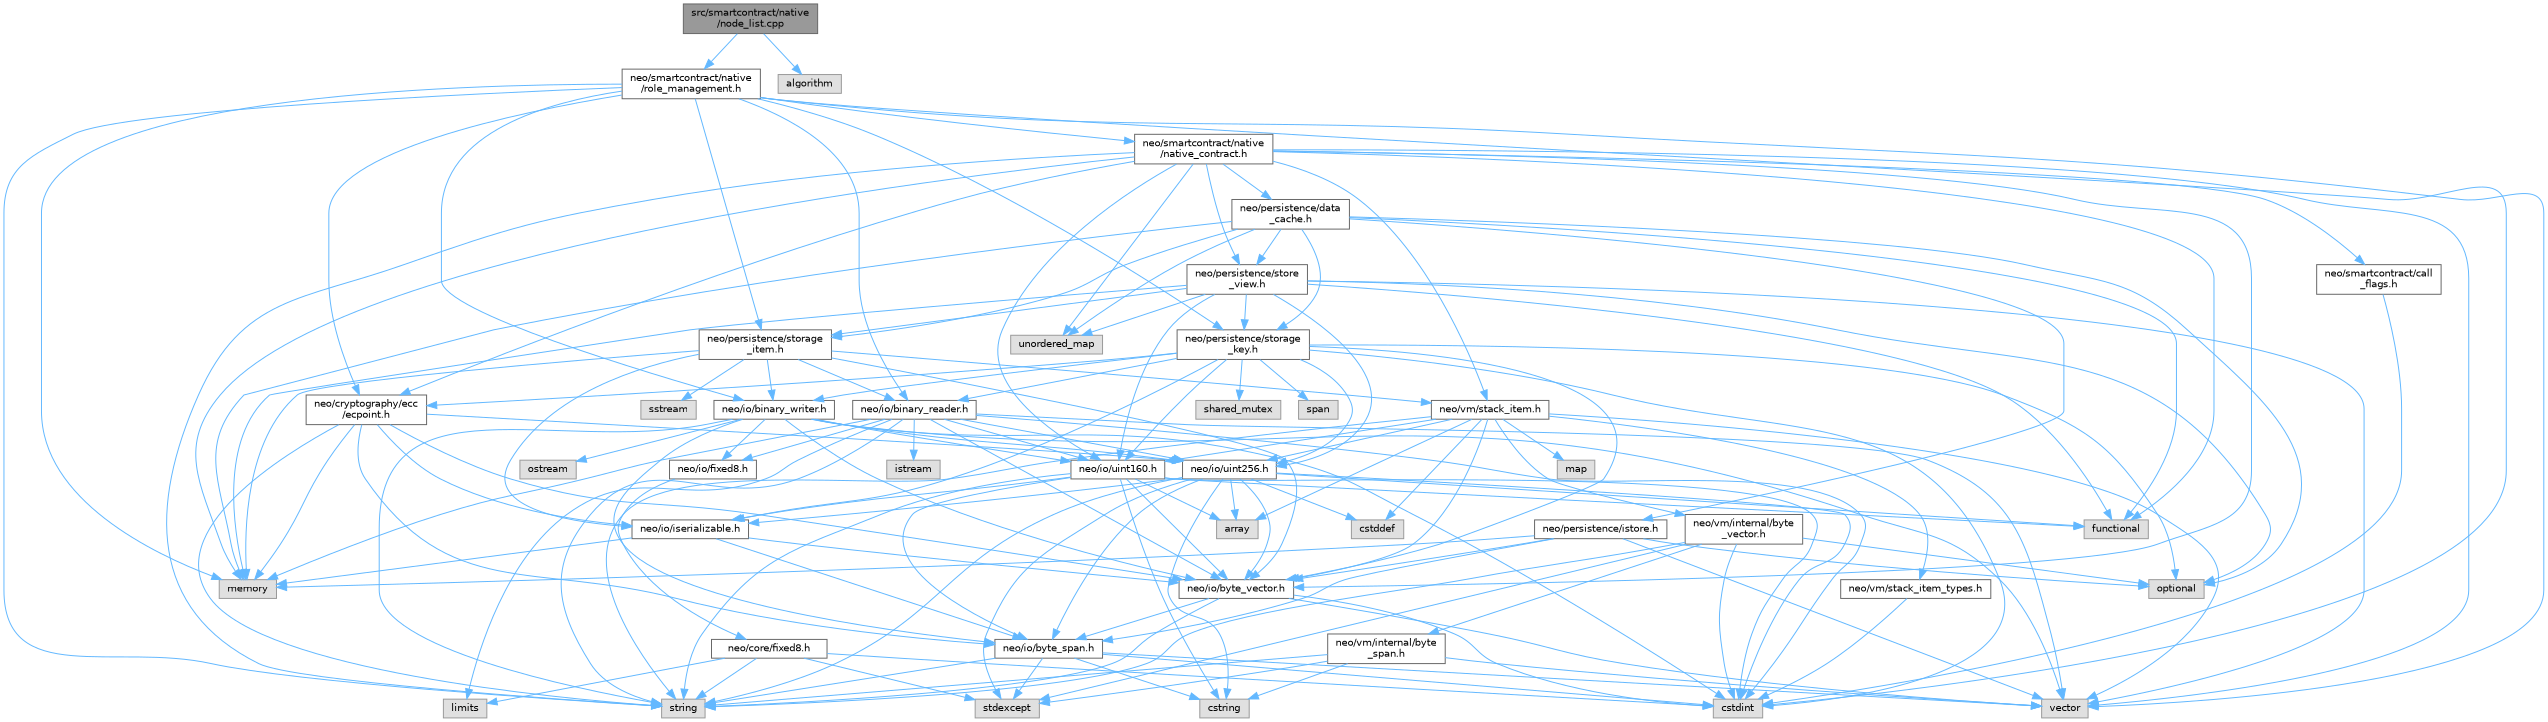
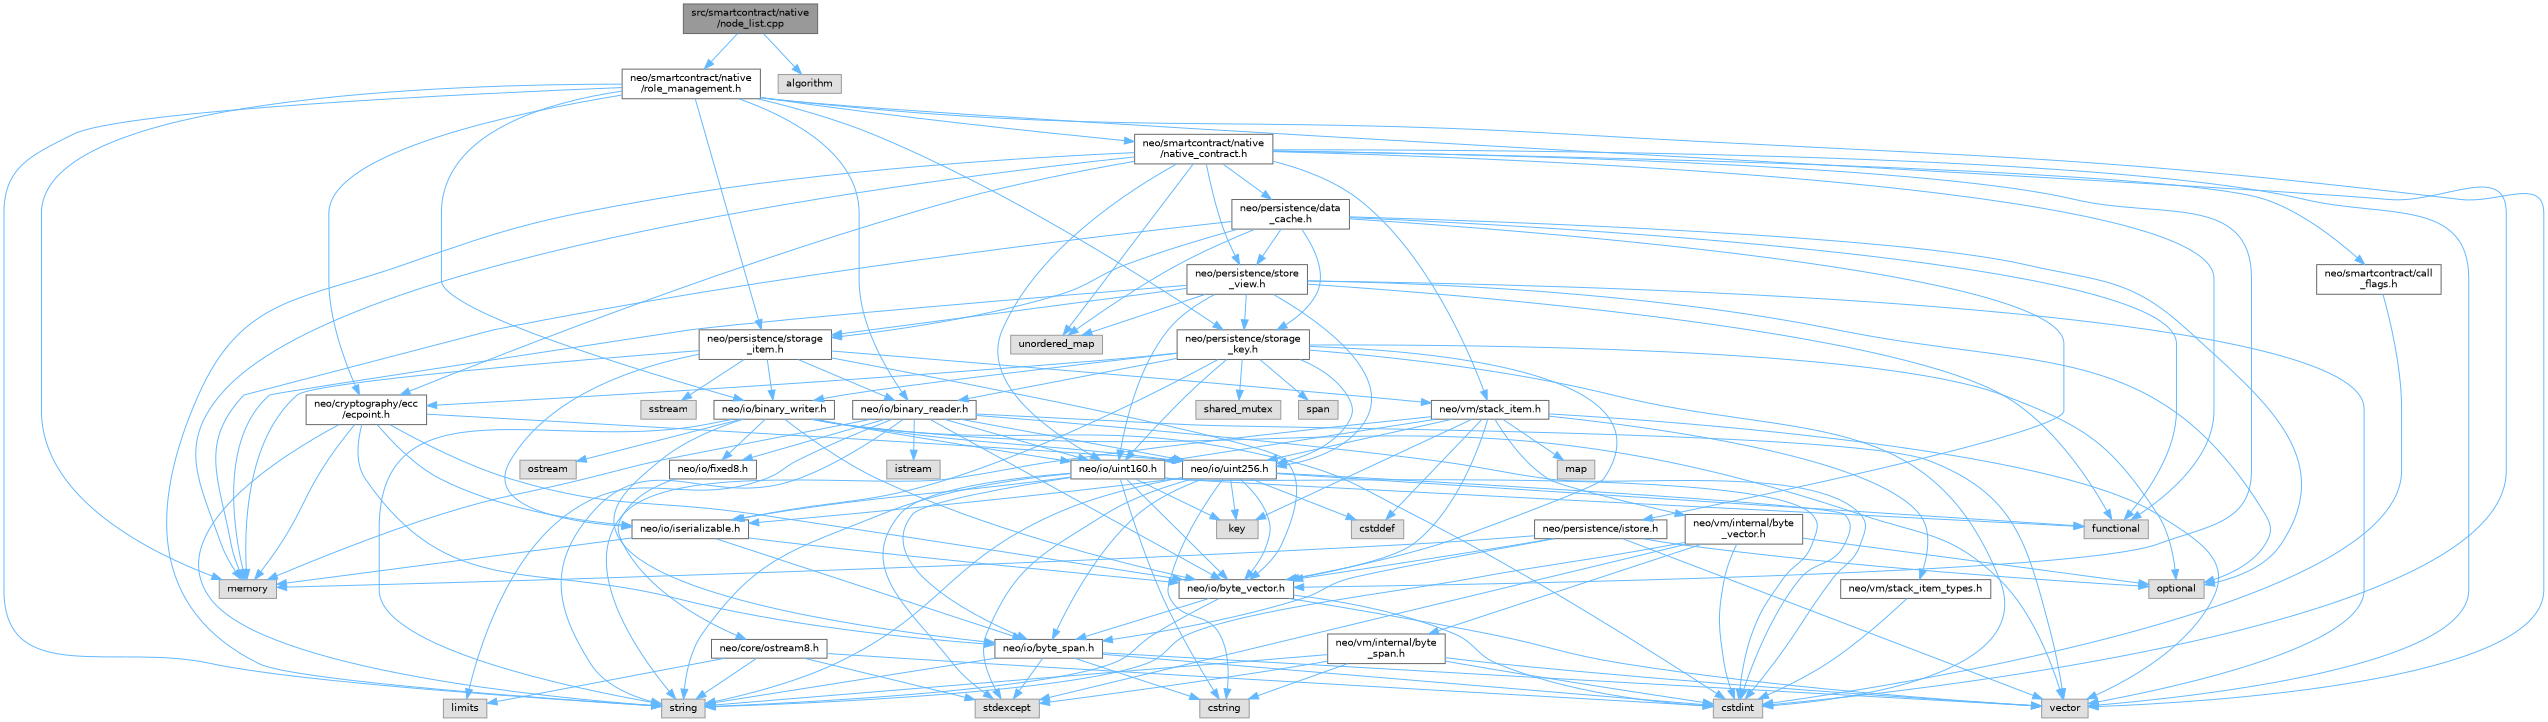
none -> (894, 523)
(1237, 529) -> (1237, 529)
(769, 649) -> (769, 649)
none -> (1606, 688)
